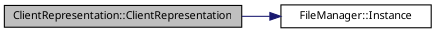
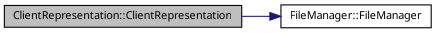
(356, 16) -> (356, 16)
